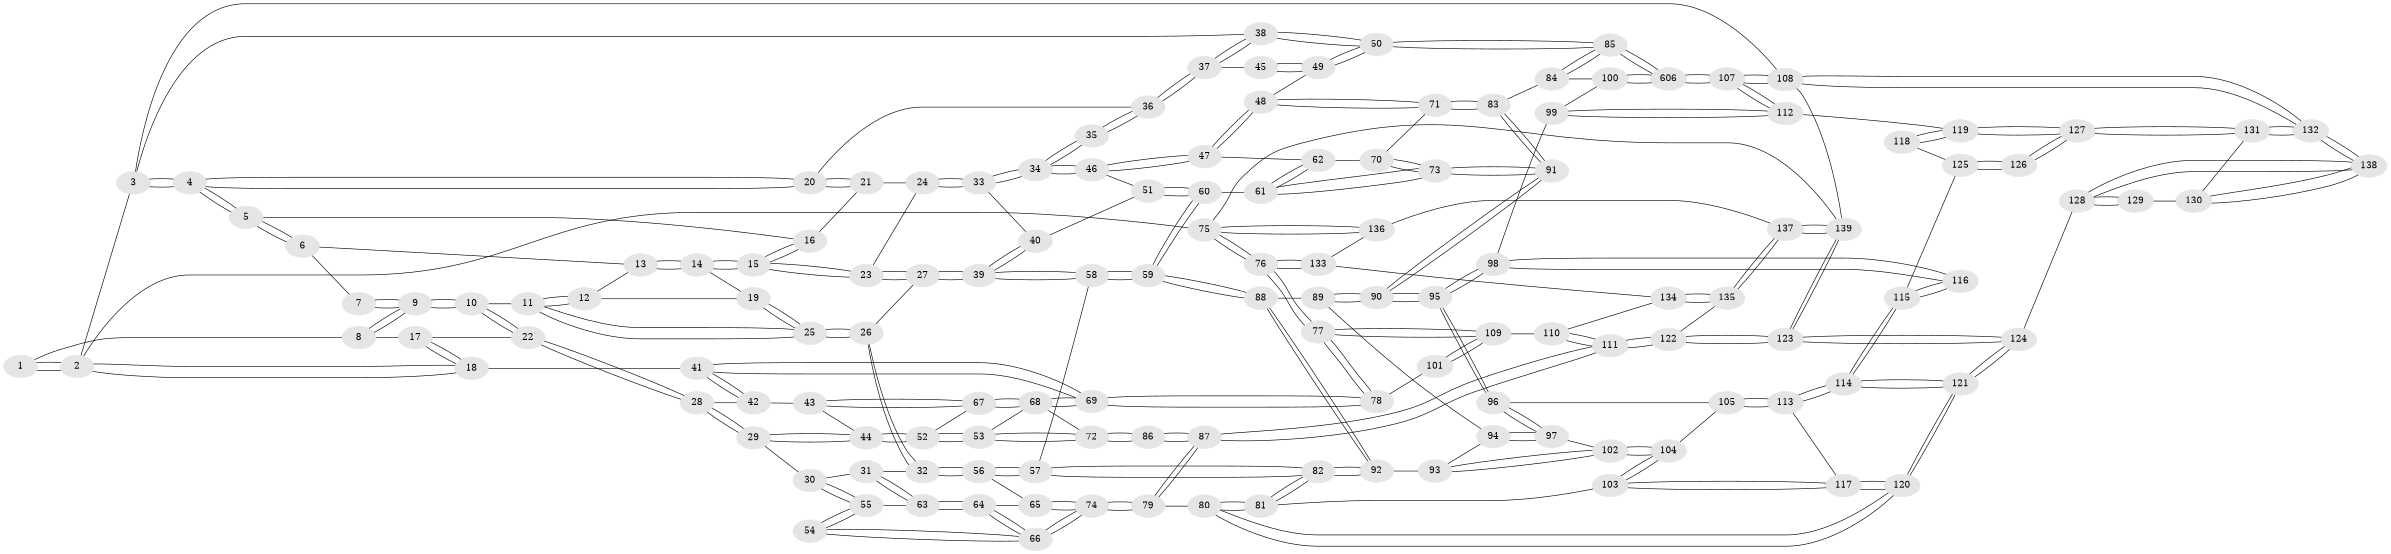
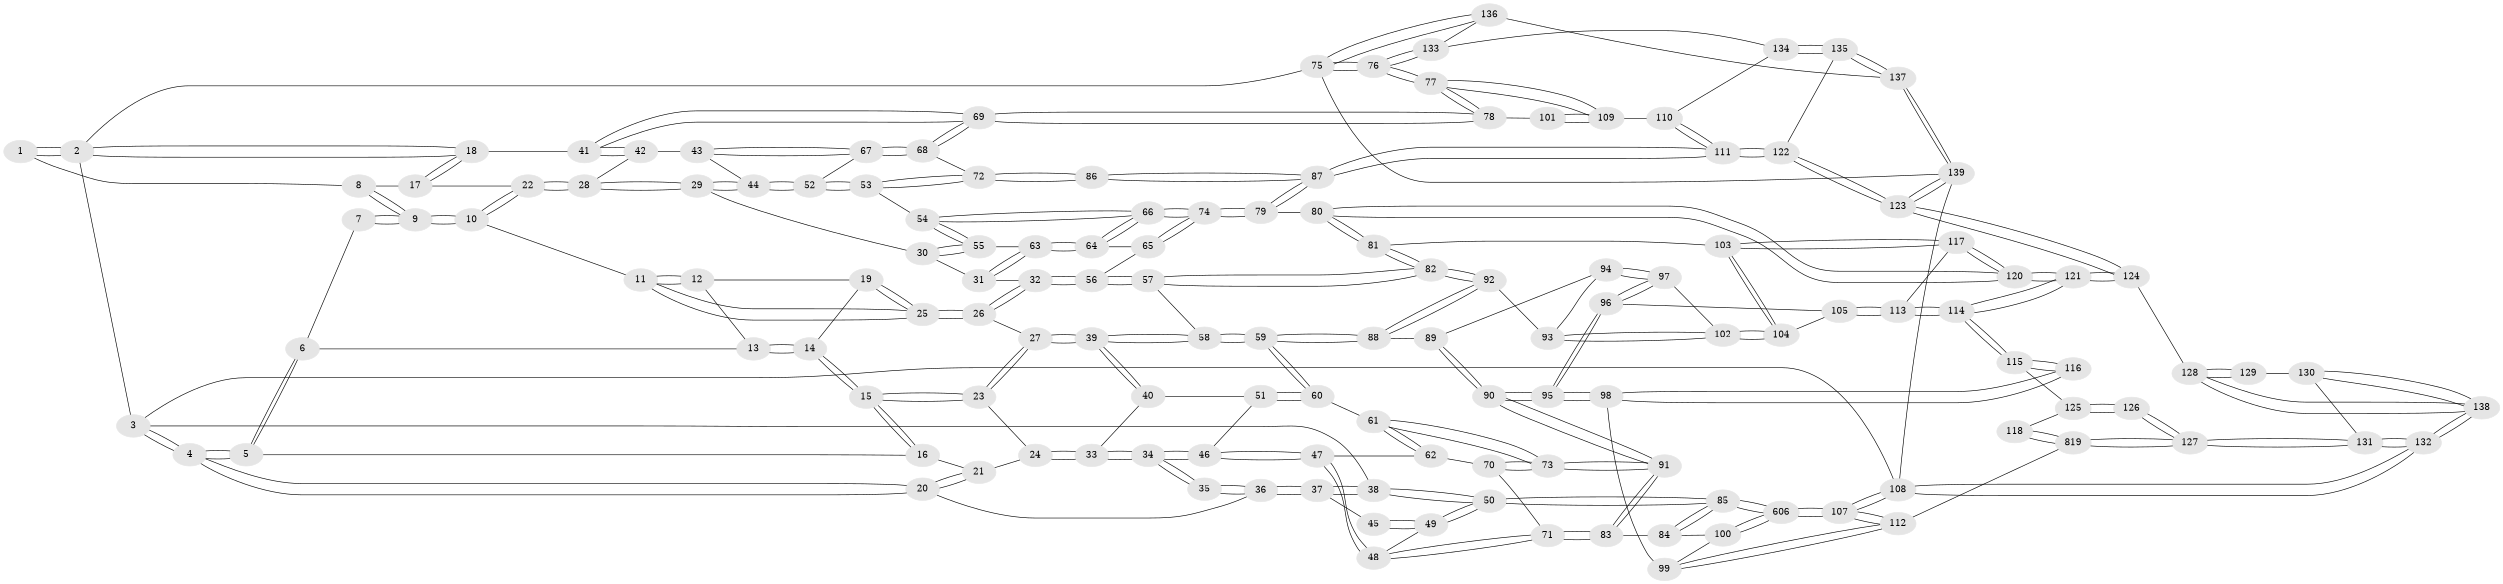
(1960, 131) -> (2073, 443)
(1007, 420) -> (894, 203)
